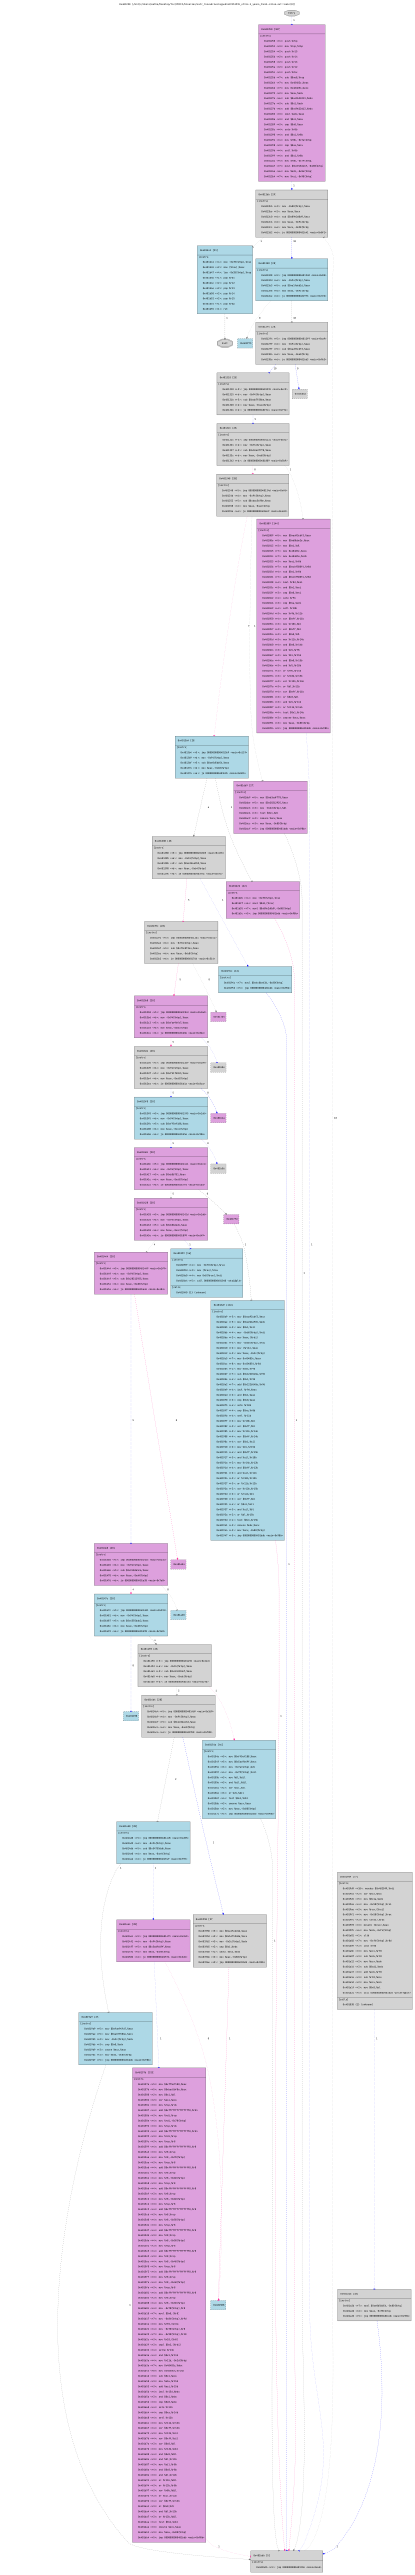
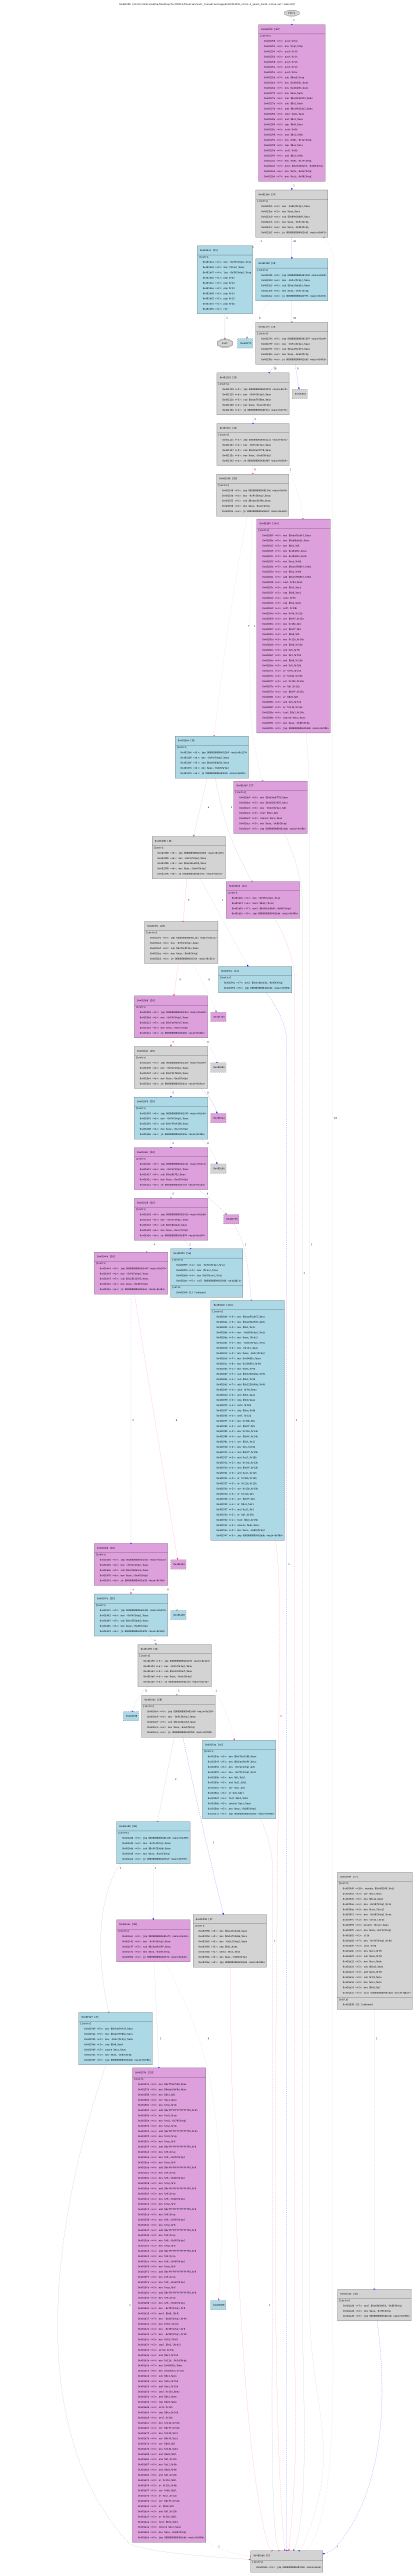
(131, 1673) -> (138, 1698)
(224, 2133) -> (238, 2260)
